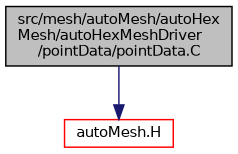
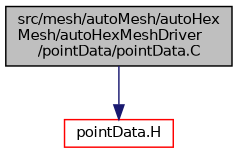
(119, 133) -> (119, 133)
